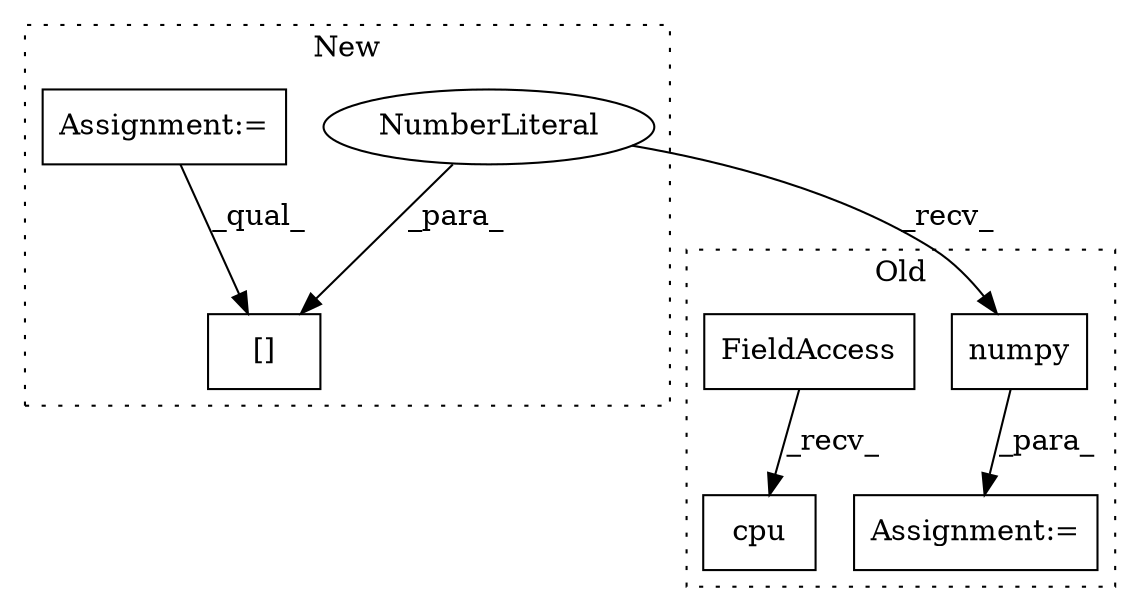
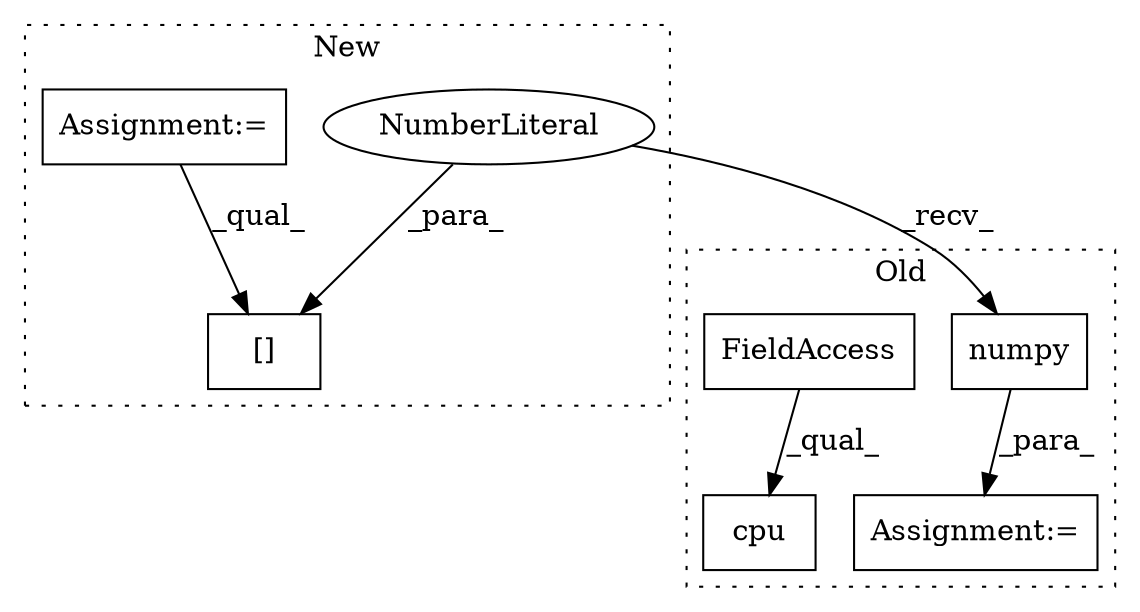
(833, 442) -> (833, 442)
